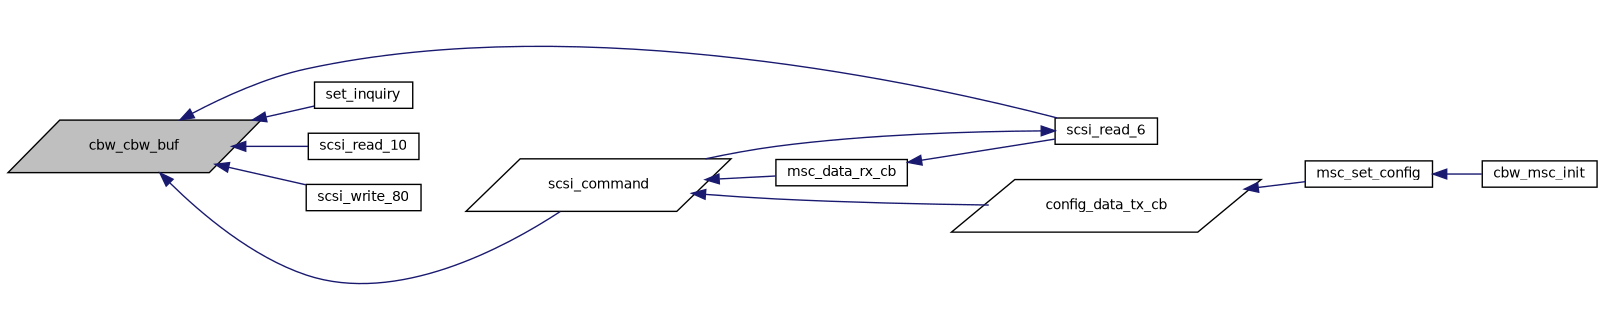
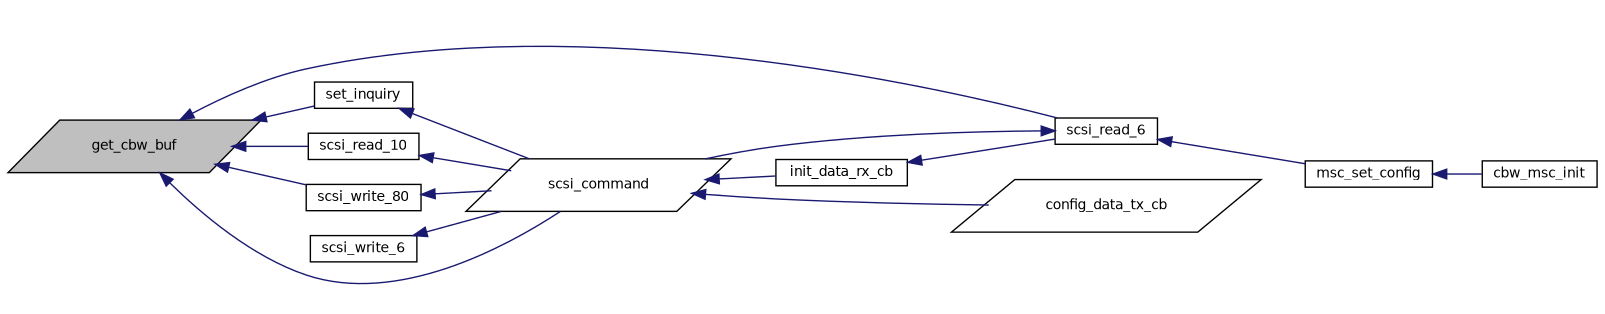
none -> (471, 136)
(135, 146) -> (135, 146)
none -> (472, 164)
(842, 173) -> (842, 173)
(1282, 185) -> (1238, 153)
none -> (463, 192)
none -> (364, 249)
